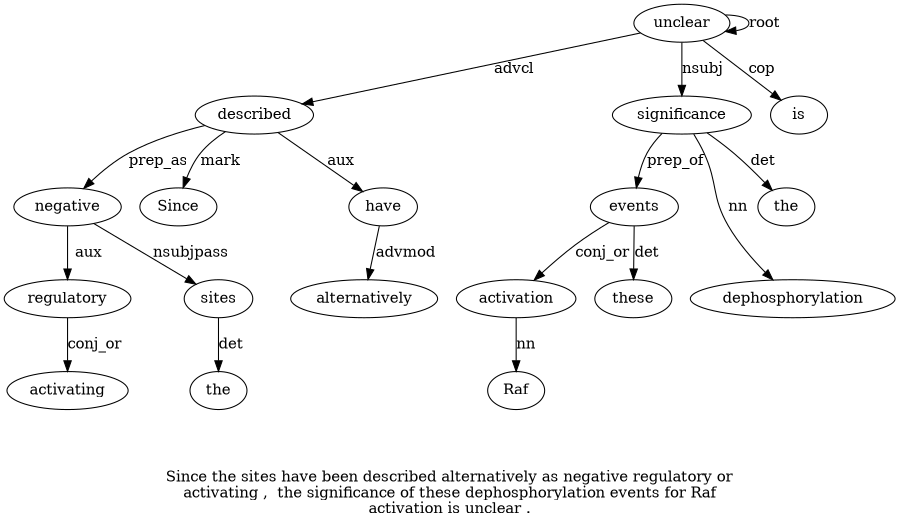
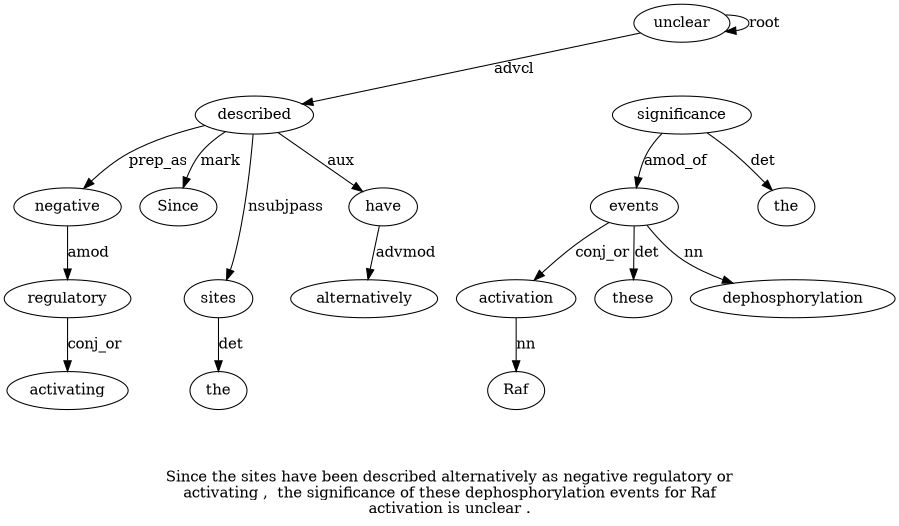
(682, 64) -> none
(799, 115) -> none
(676, 161) -> (676, 161)
(720, 208) -> (681, 258)
(140, 251) -> (245, 203)
(89, 253) -> (89, 253)
